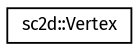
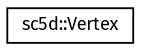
(69, 26) -> (70, 26)
